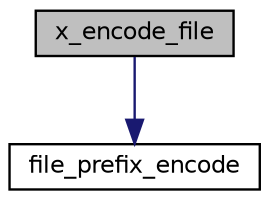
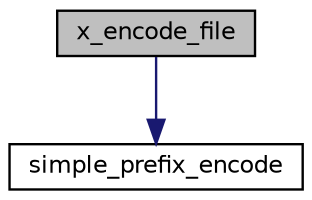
(135, 167) -> (156, 167)
